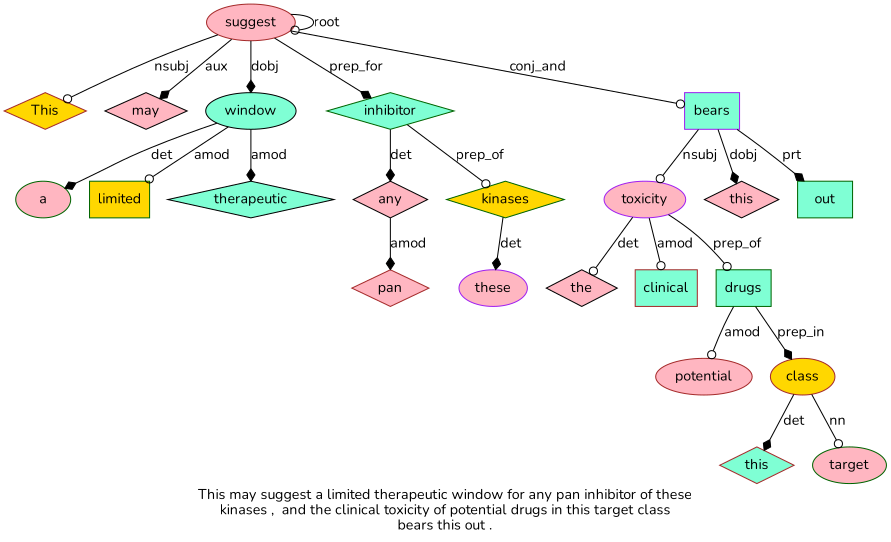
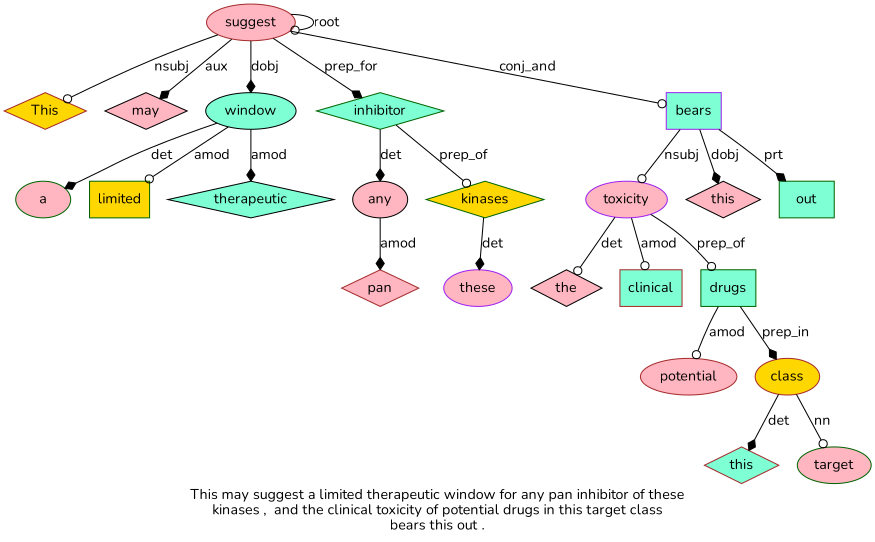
(390, 200) -> (380, 200)
